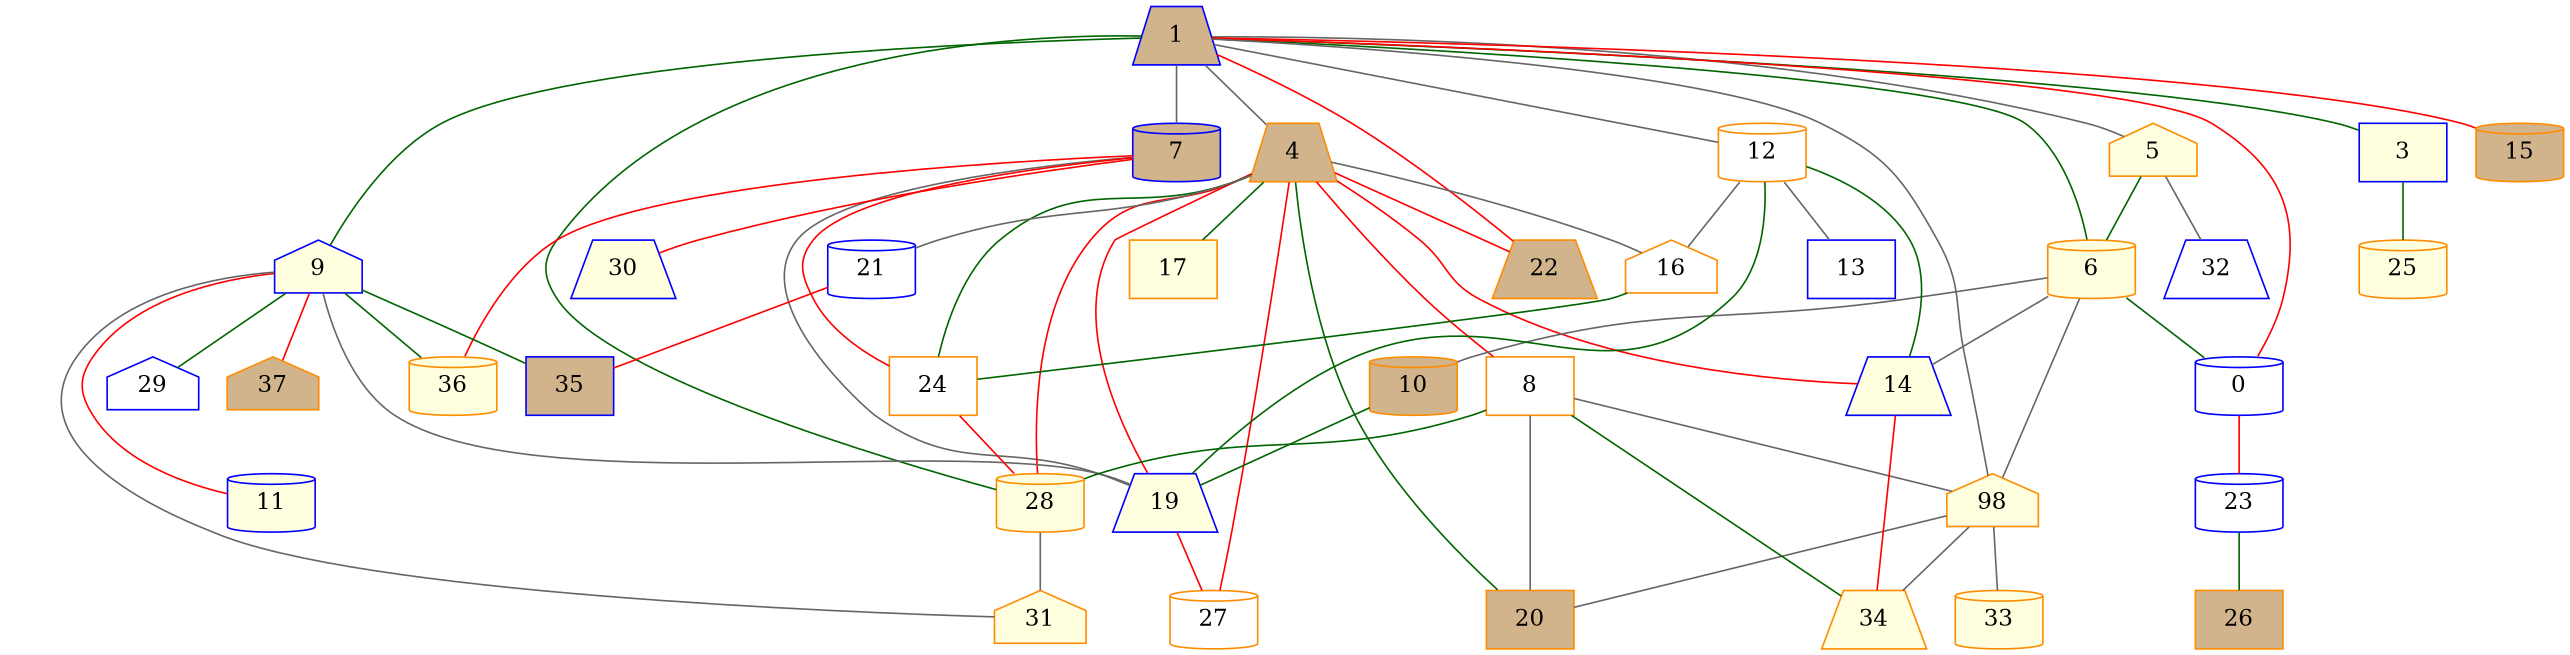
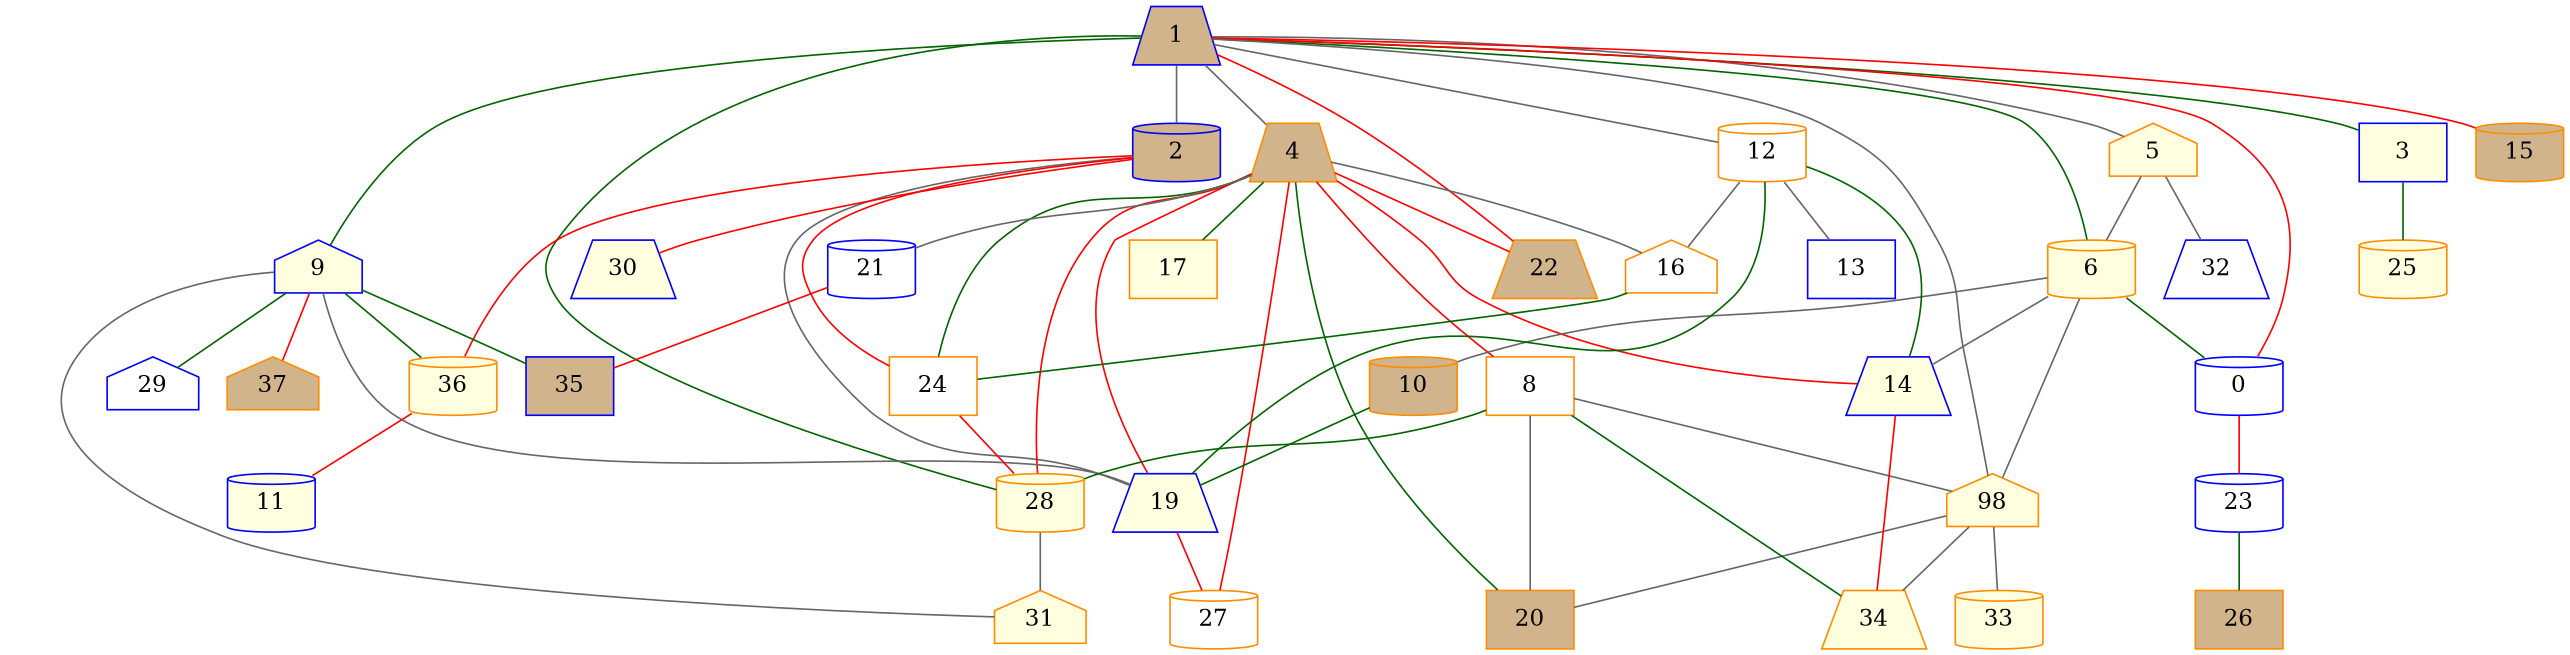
(1177, 152) -> (1177, 152)
(2124, 208) -> (2124, 208)
(88, 364) -> (362, 445)
